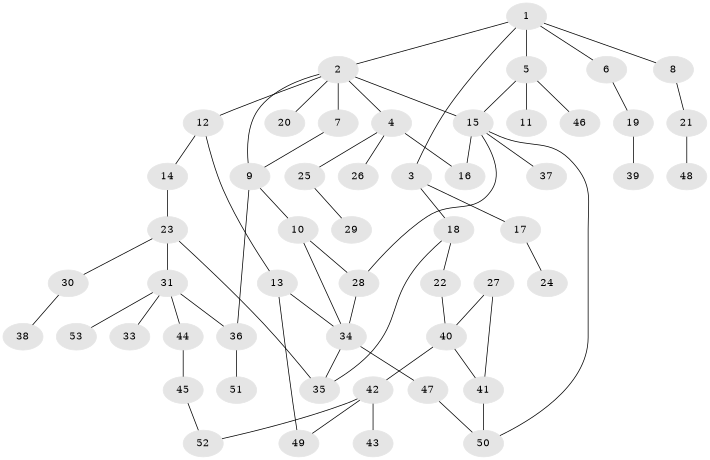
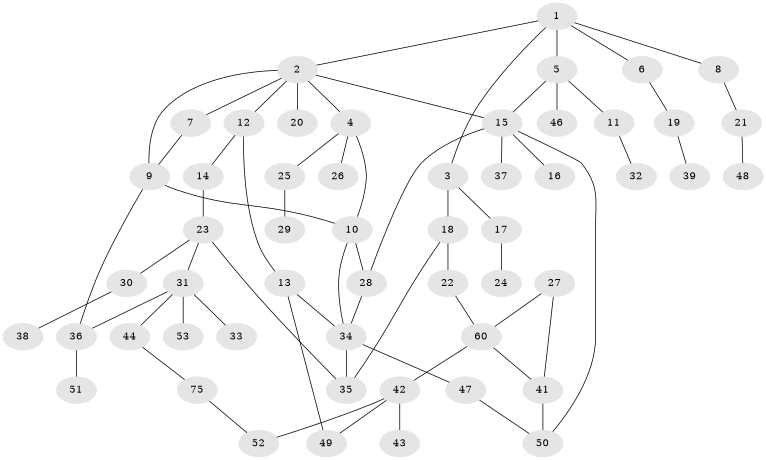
(430, 151) -> (366, 176)
none -> (636, 177)
(446, 337) -> (481, 337)
(183, 390) -> (197, 390)
